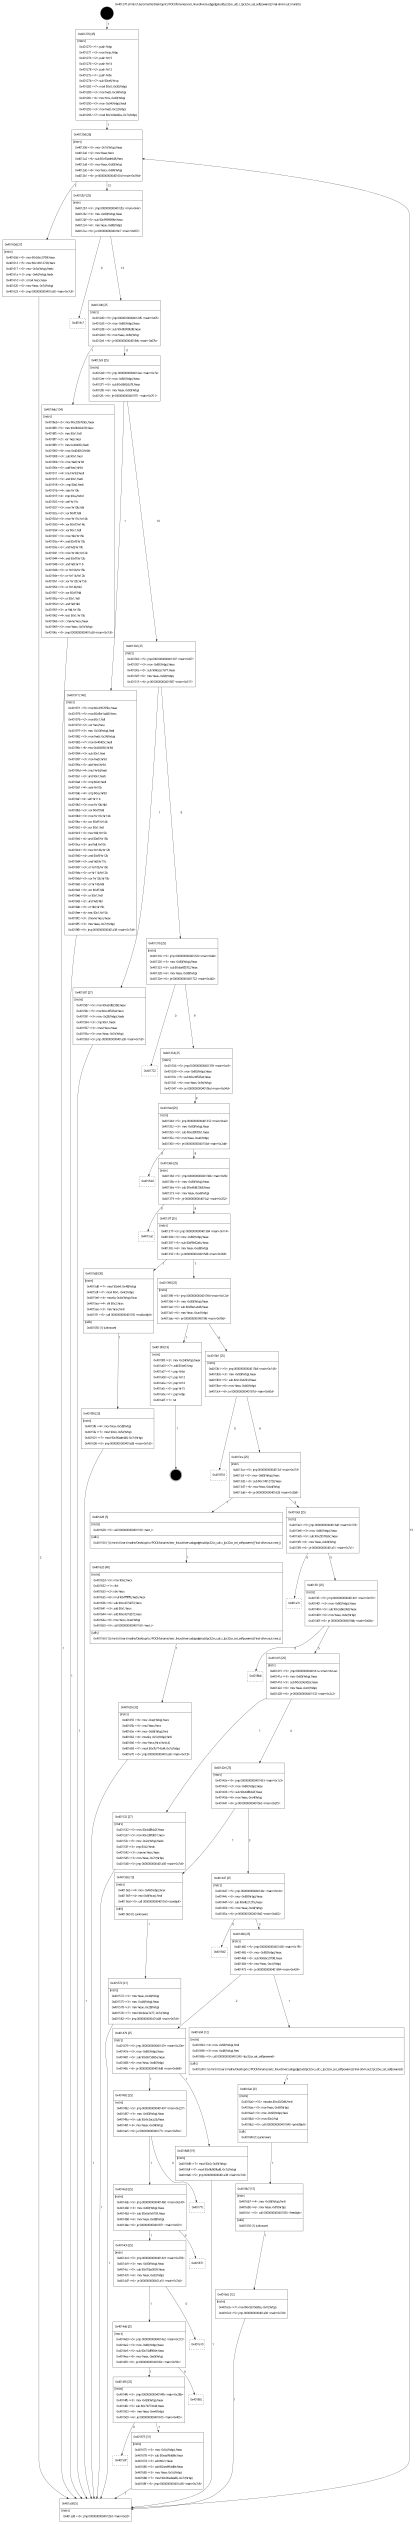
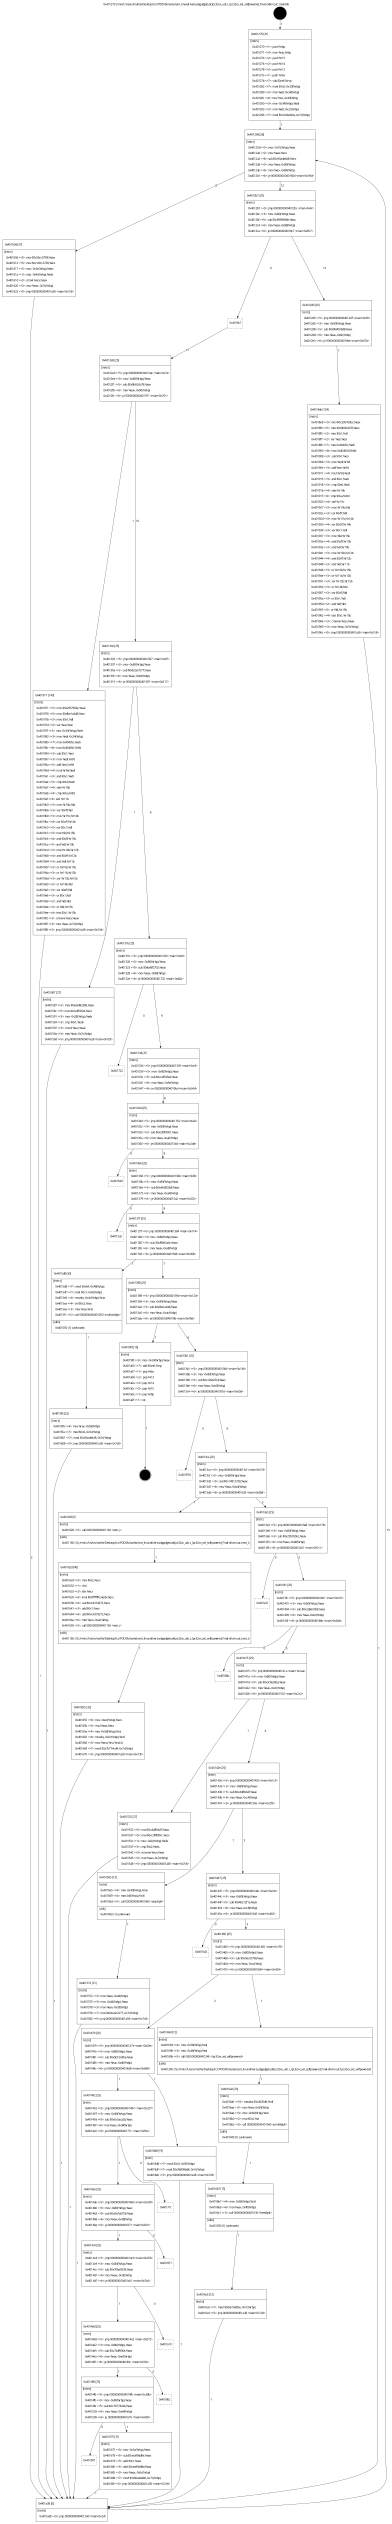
(125, 350) -> (200, 343)
